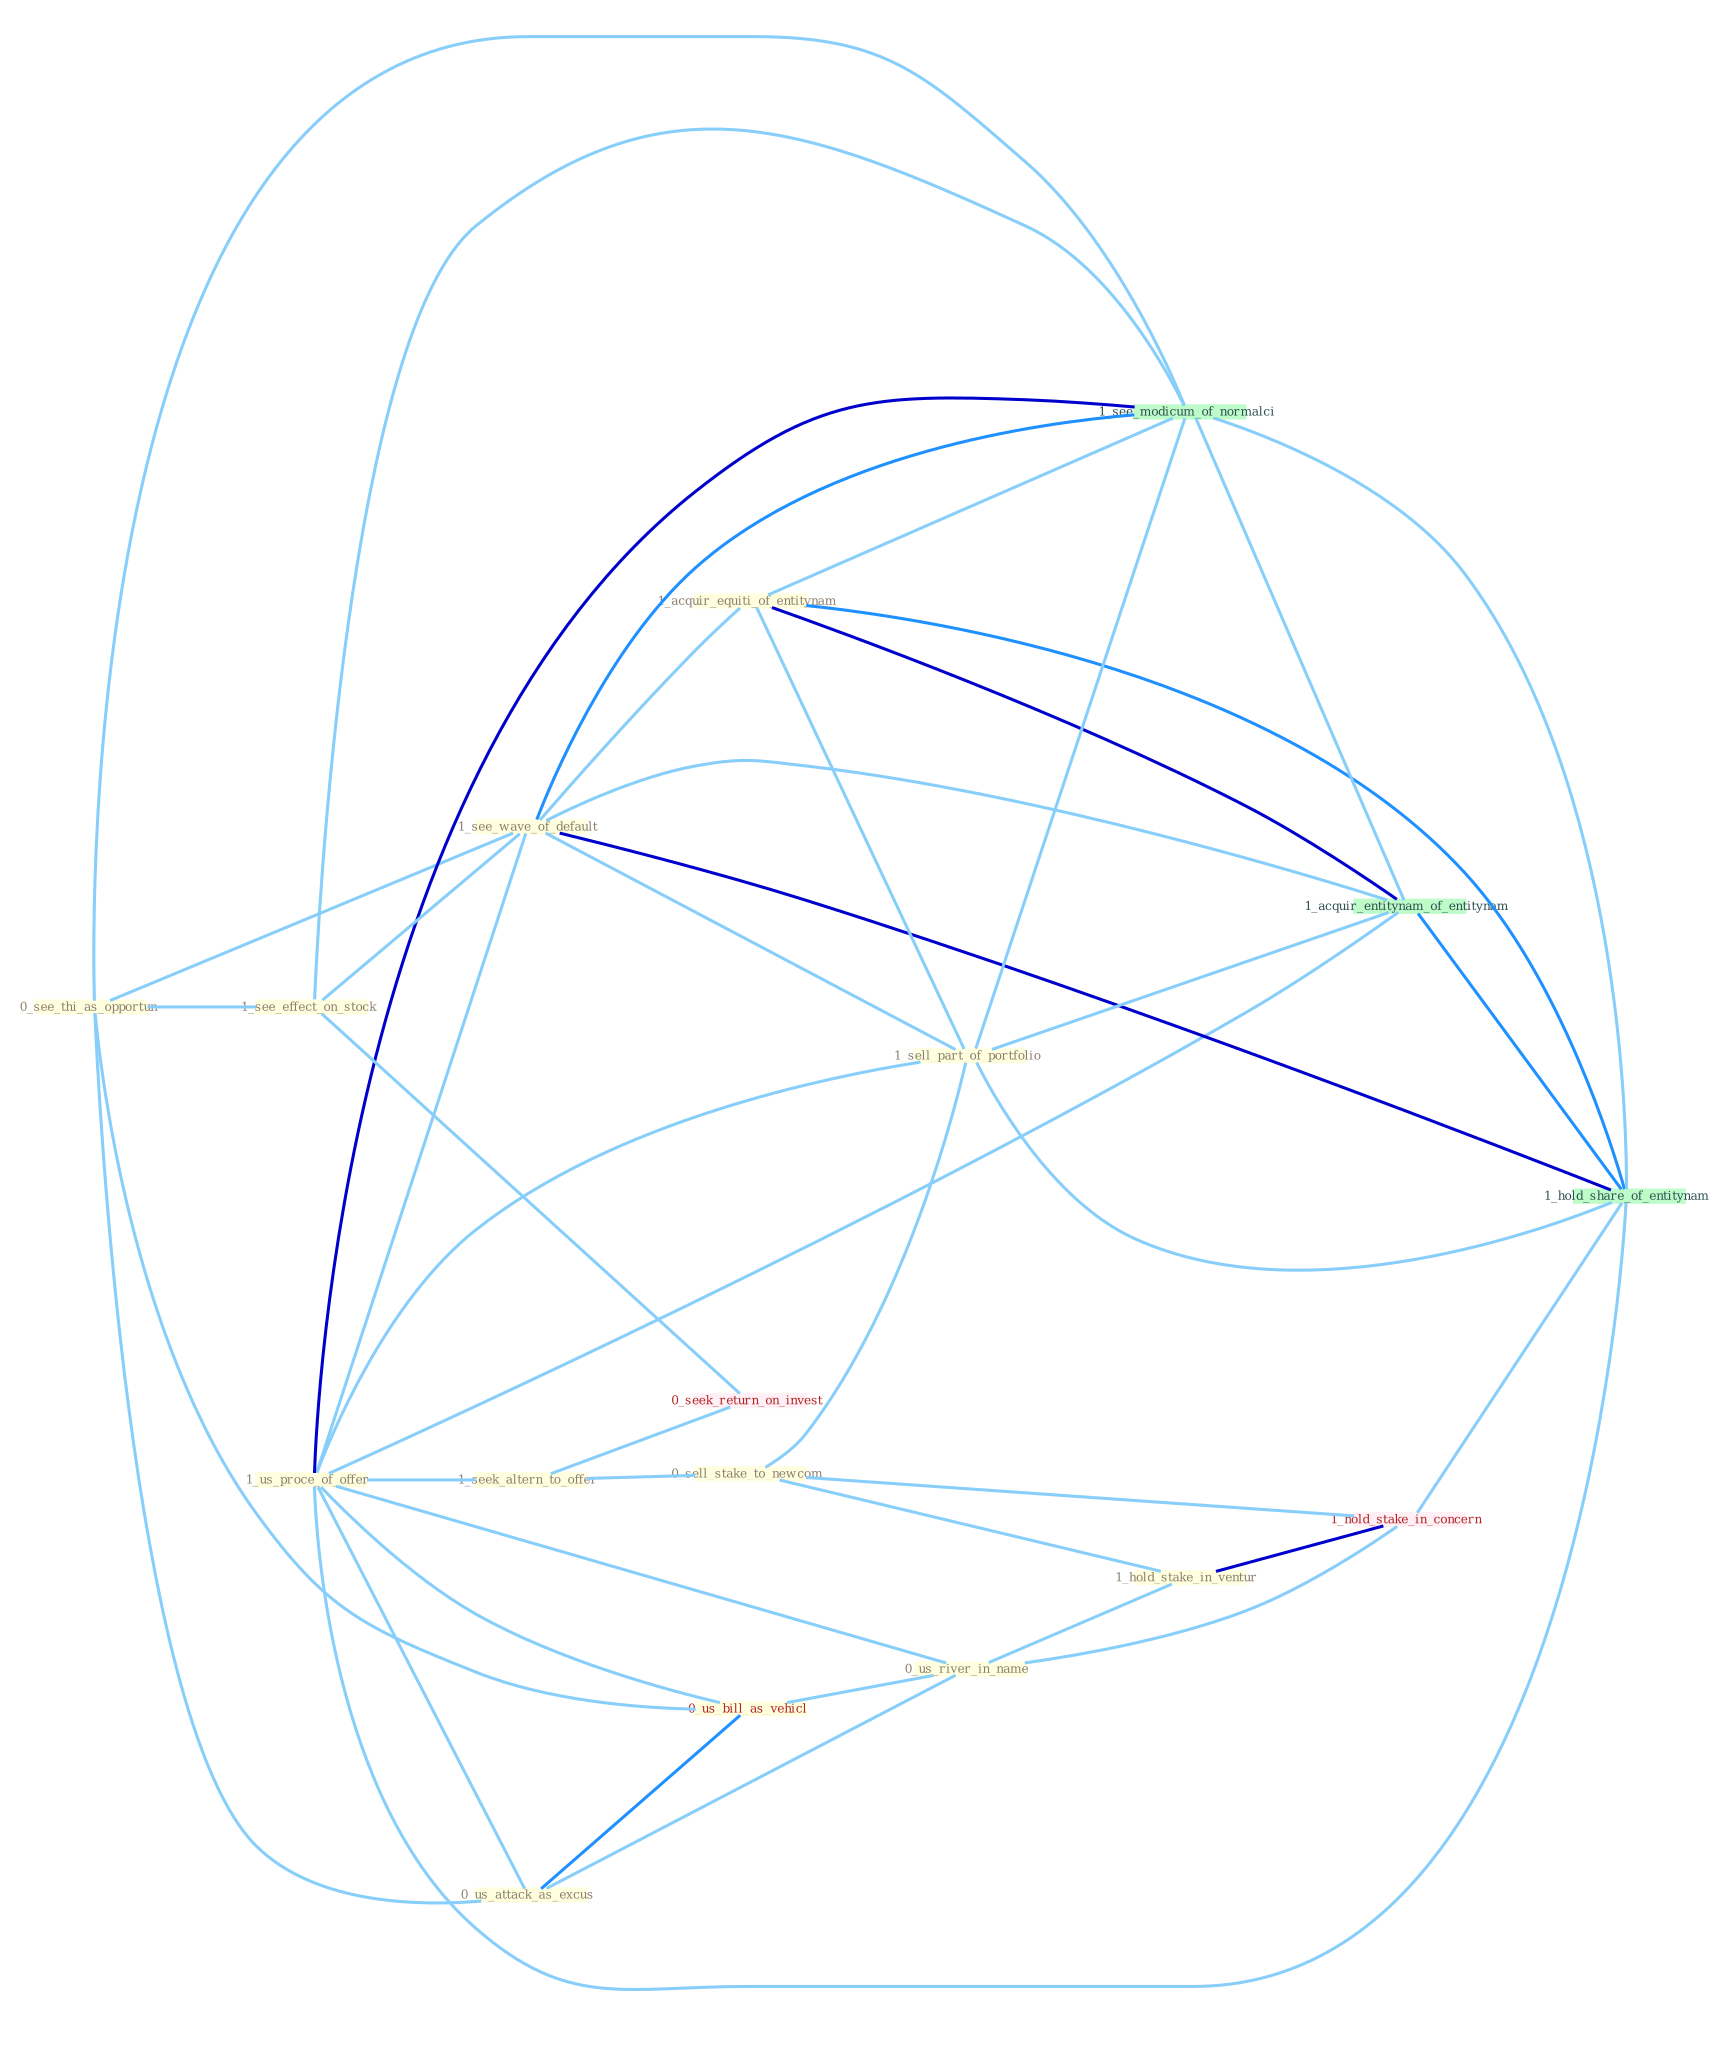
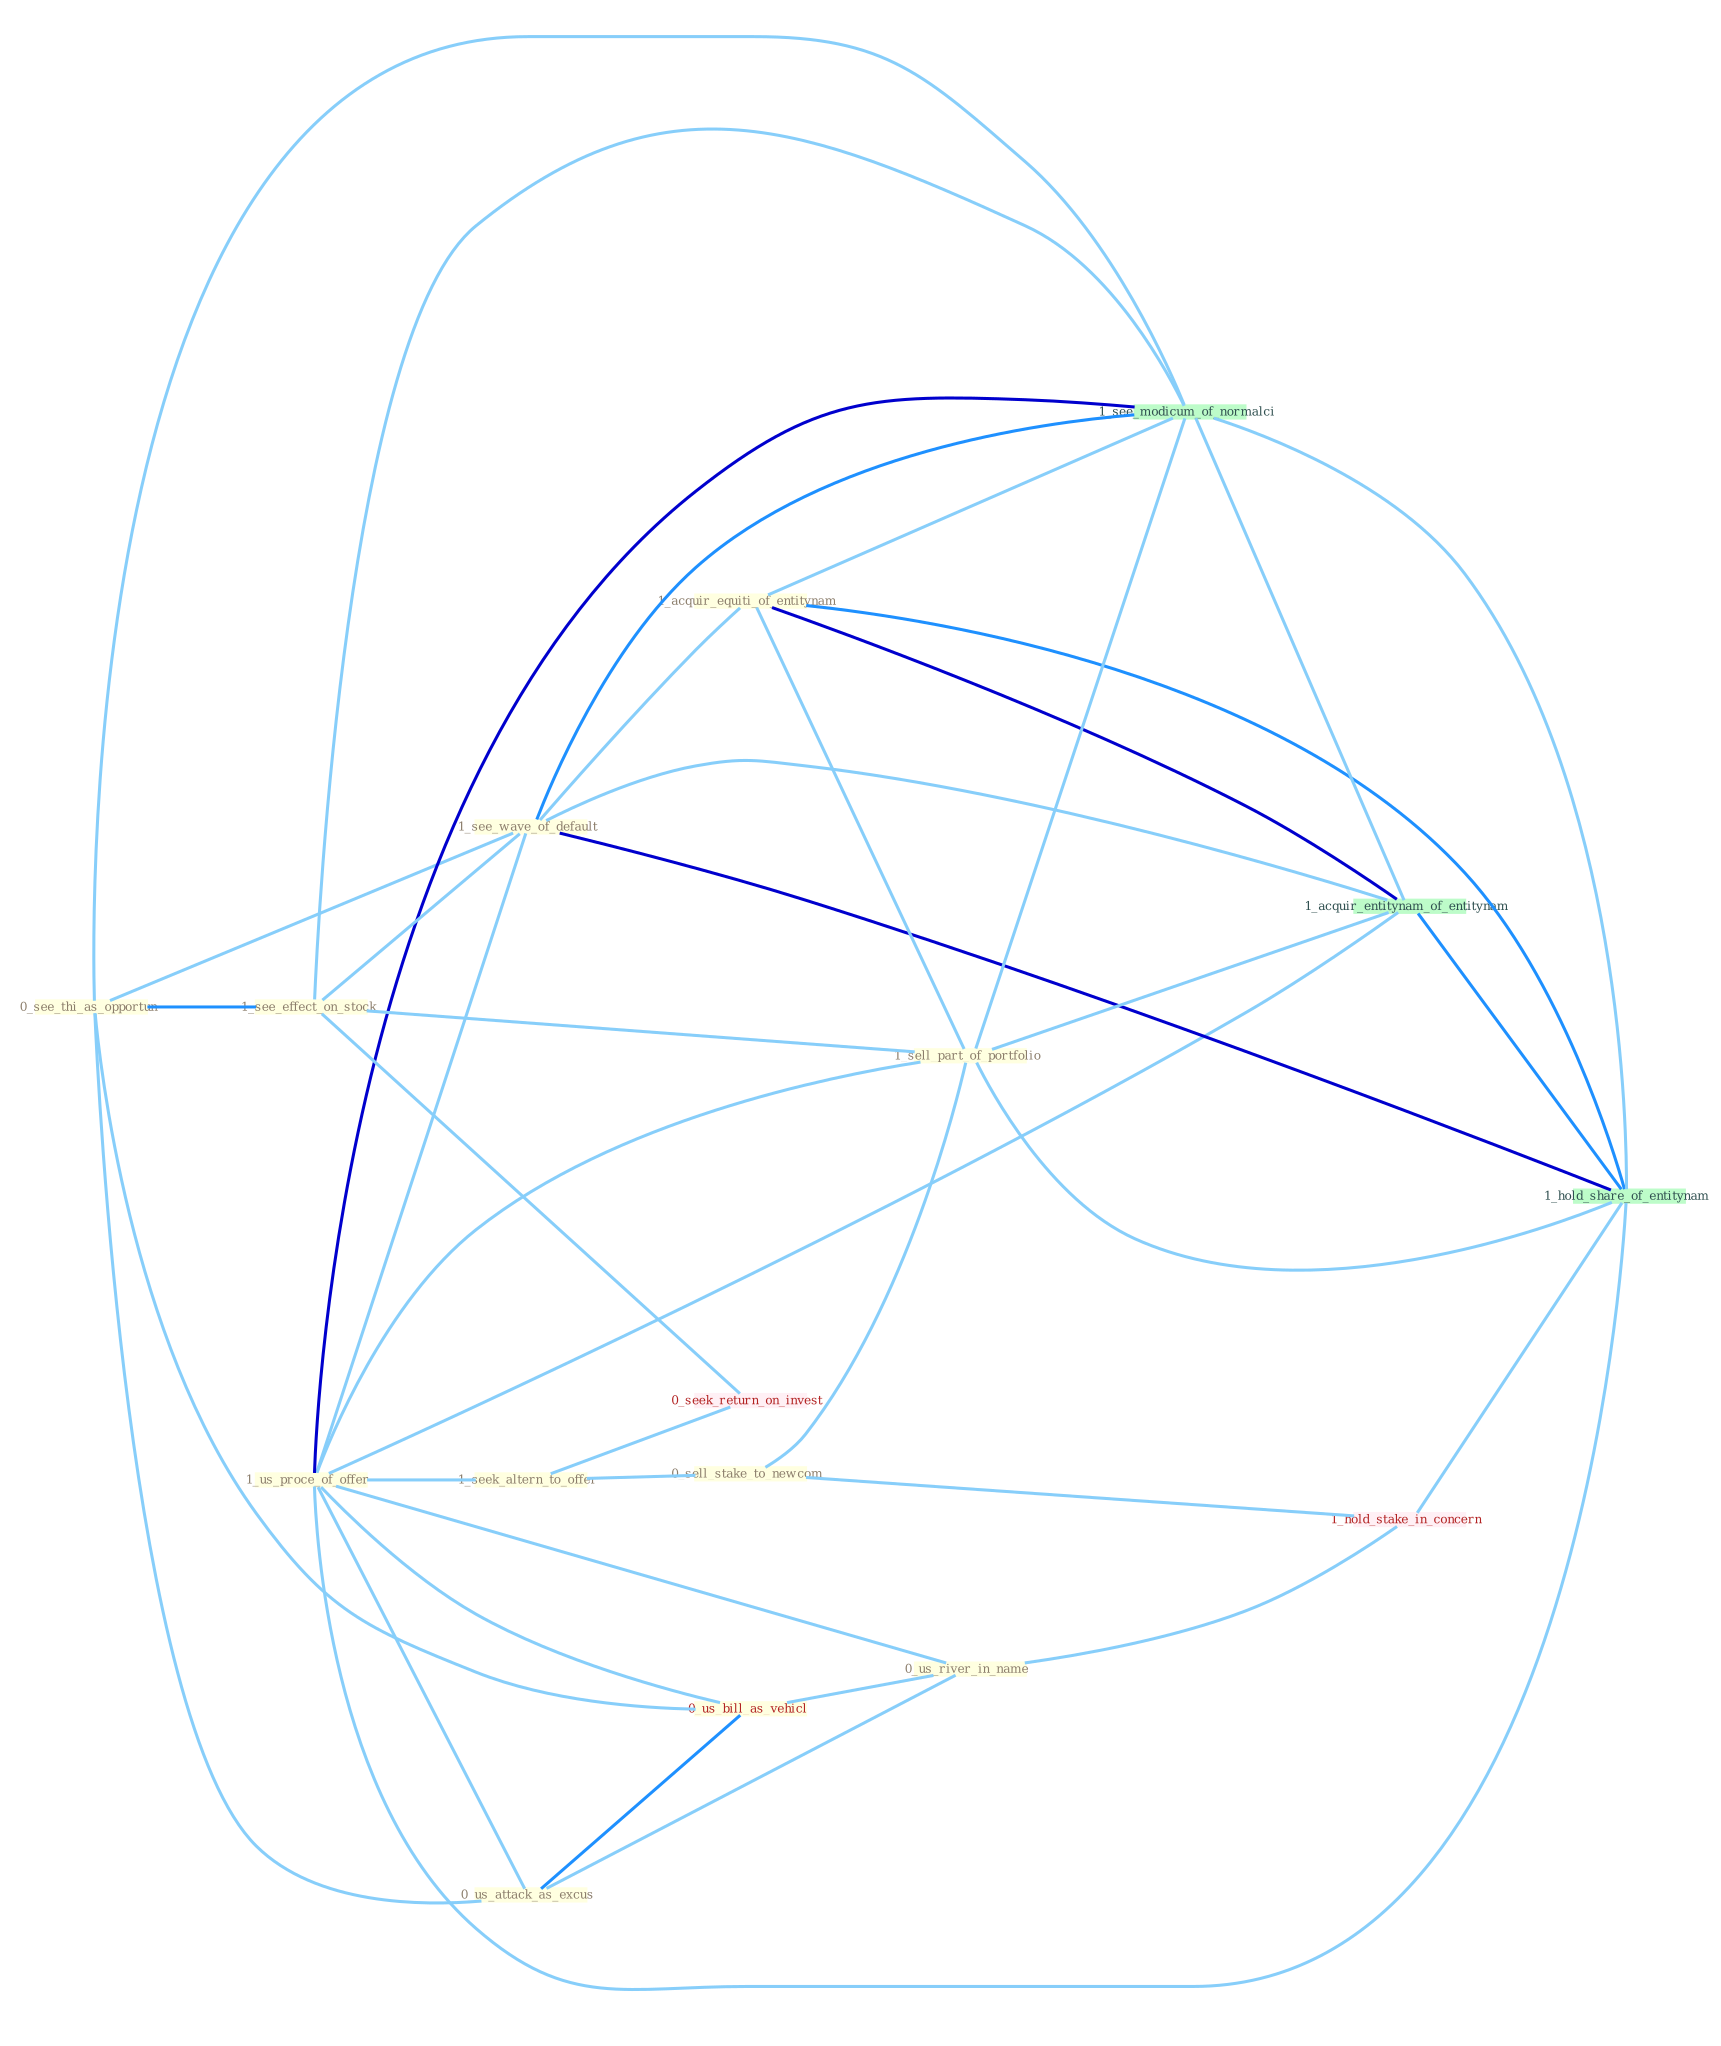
(751, 941) -> (641, 1031)
(202, 1007) -> (202, 1007)
(1190, 1578) -> none
